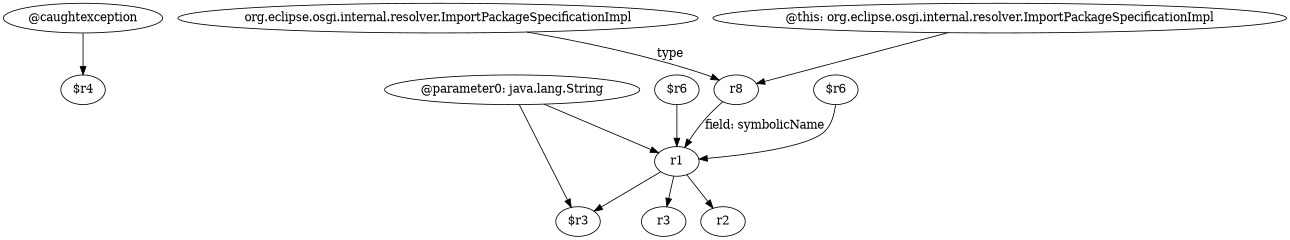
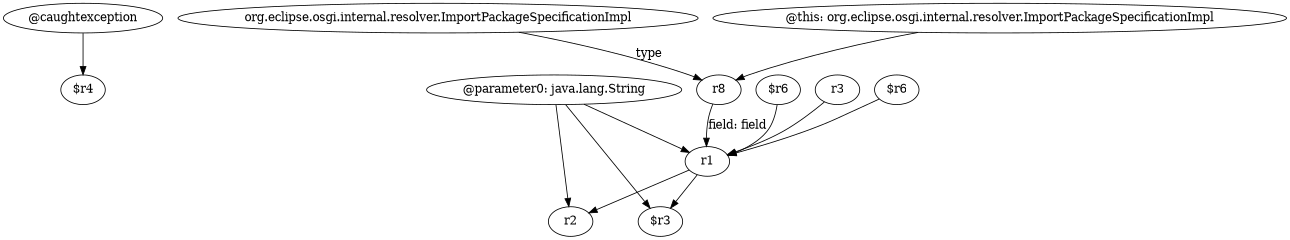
(765, 126) -> (737, 126)
none -> (562, 151)
(671, 187) -> (783, 132)
